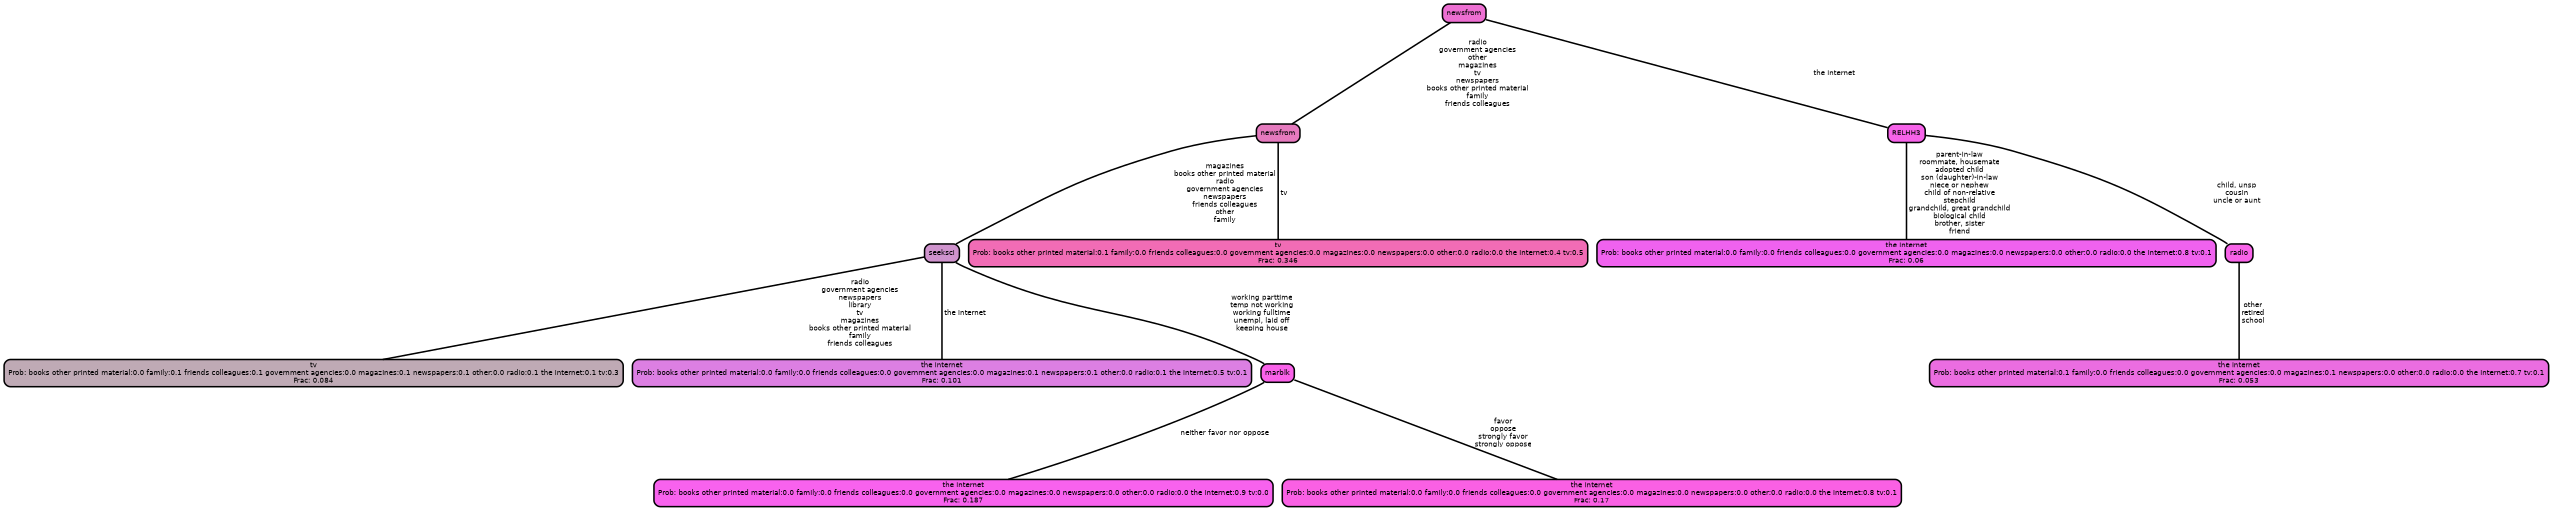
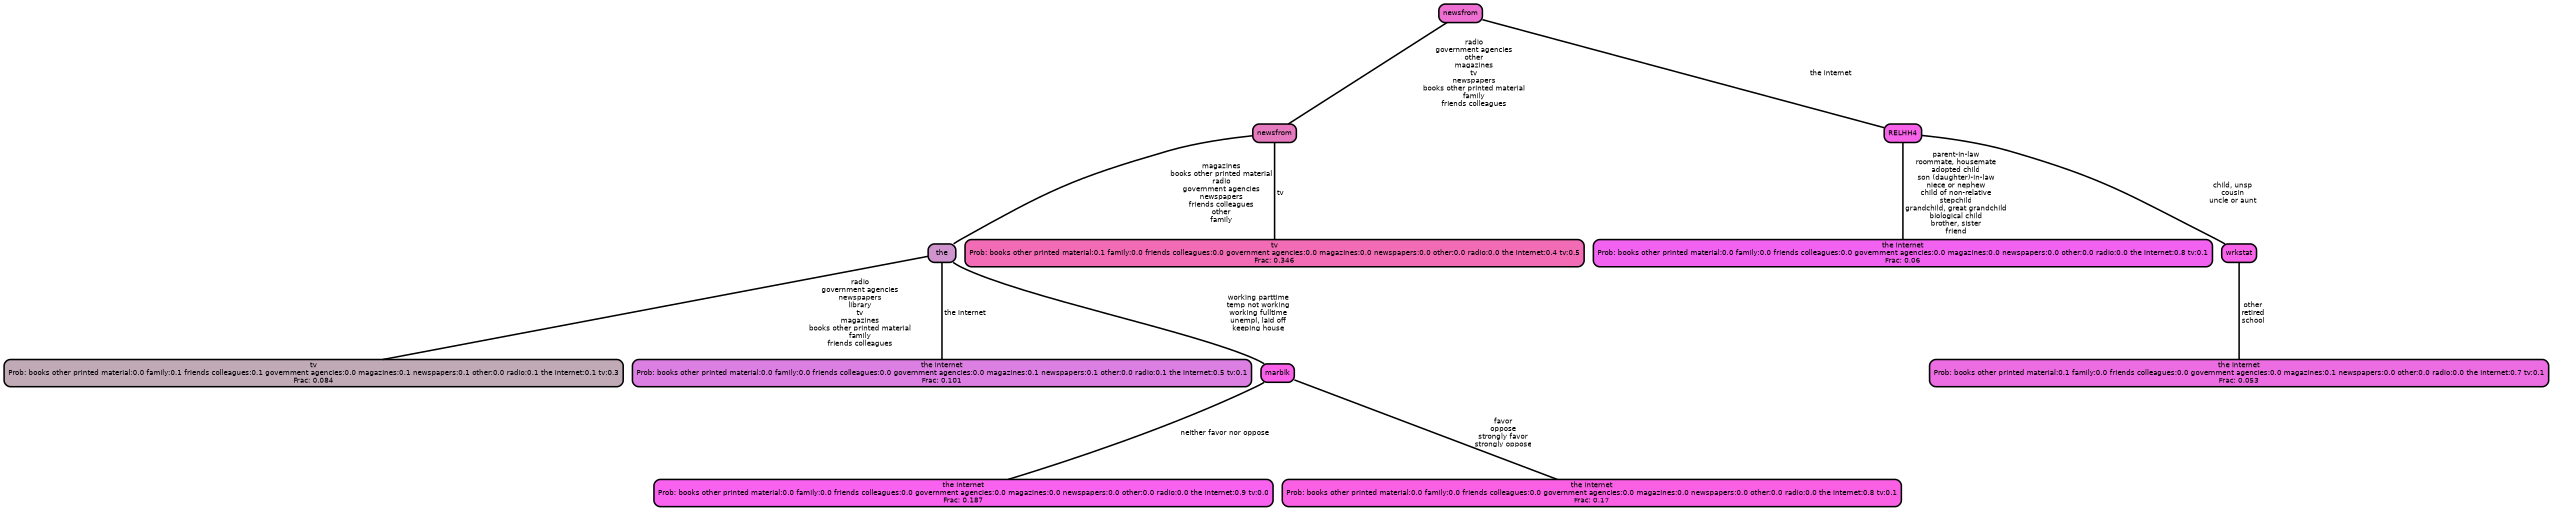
(1906, 133) -> (1903, 133)
(942, 253) -> (942, 253)
(2239, 253) -> (2239, 253)
